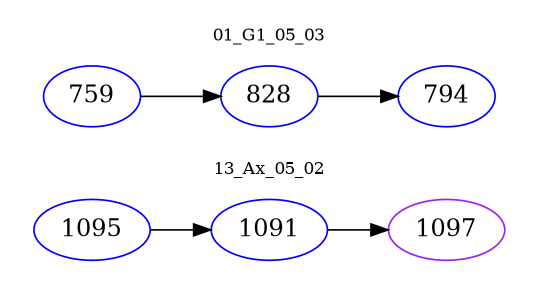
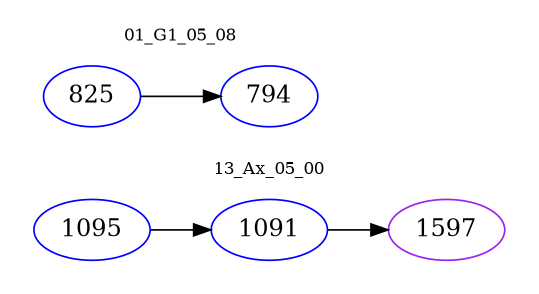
(269, 36) -> (181, 36)
(92, 96) -> none
(269, 96) -> (92, 96)
(269, 170) -> (269, 170)
(447, 230) -> (447, 230)
